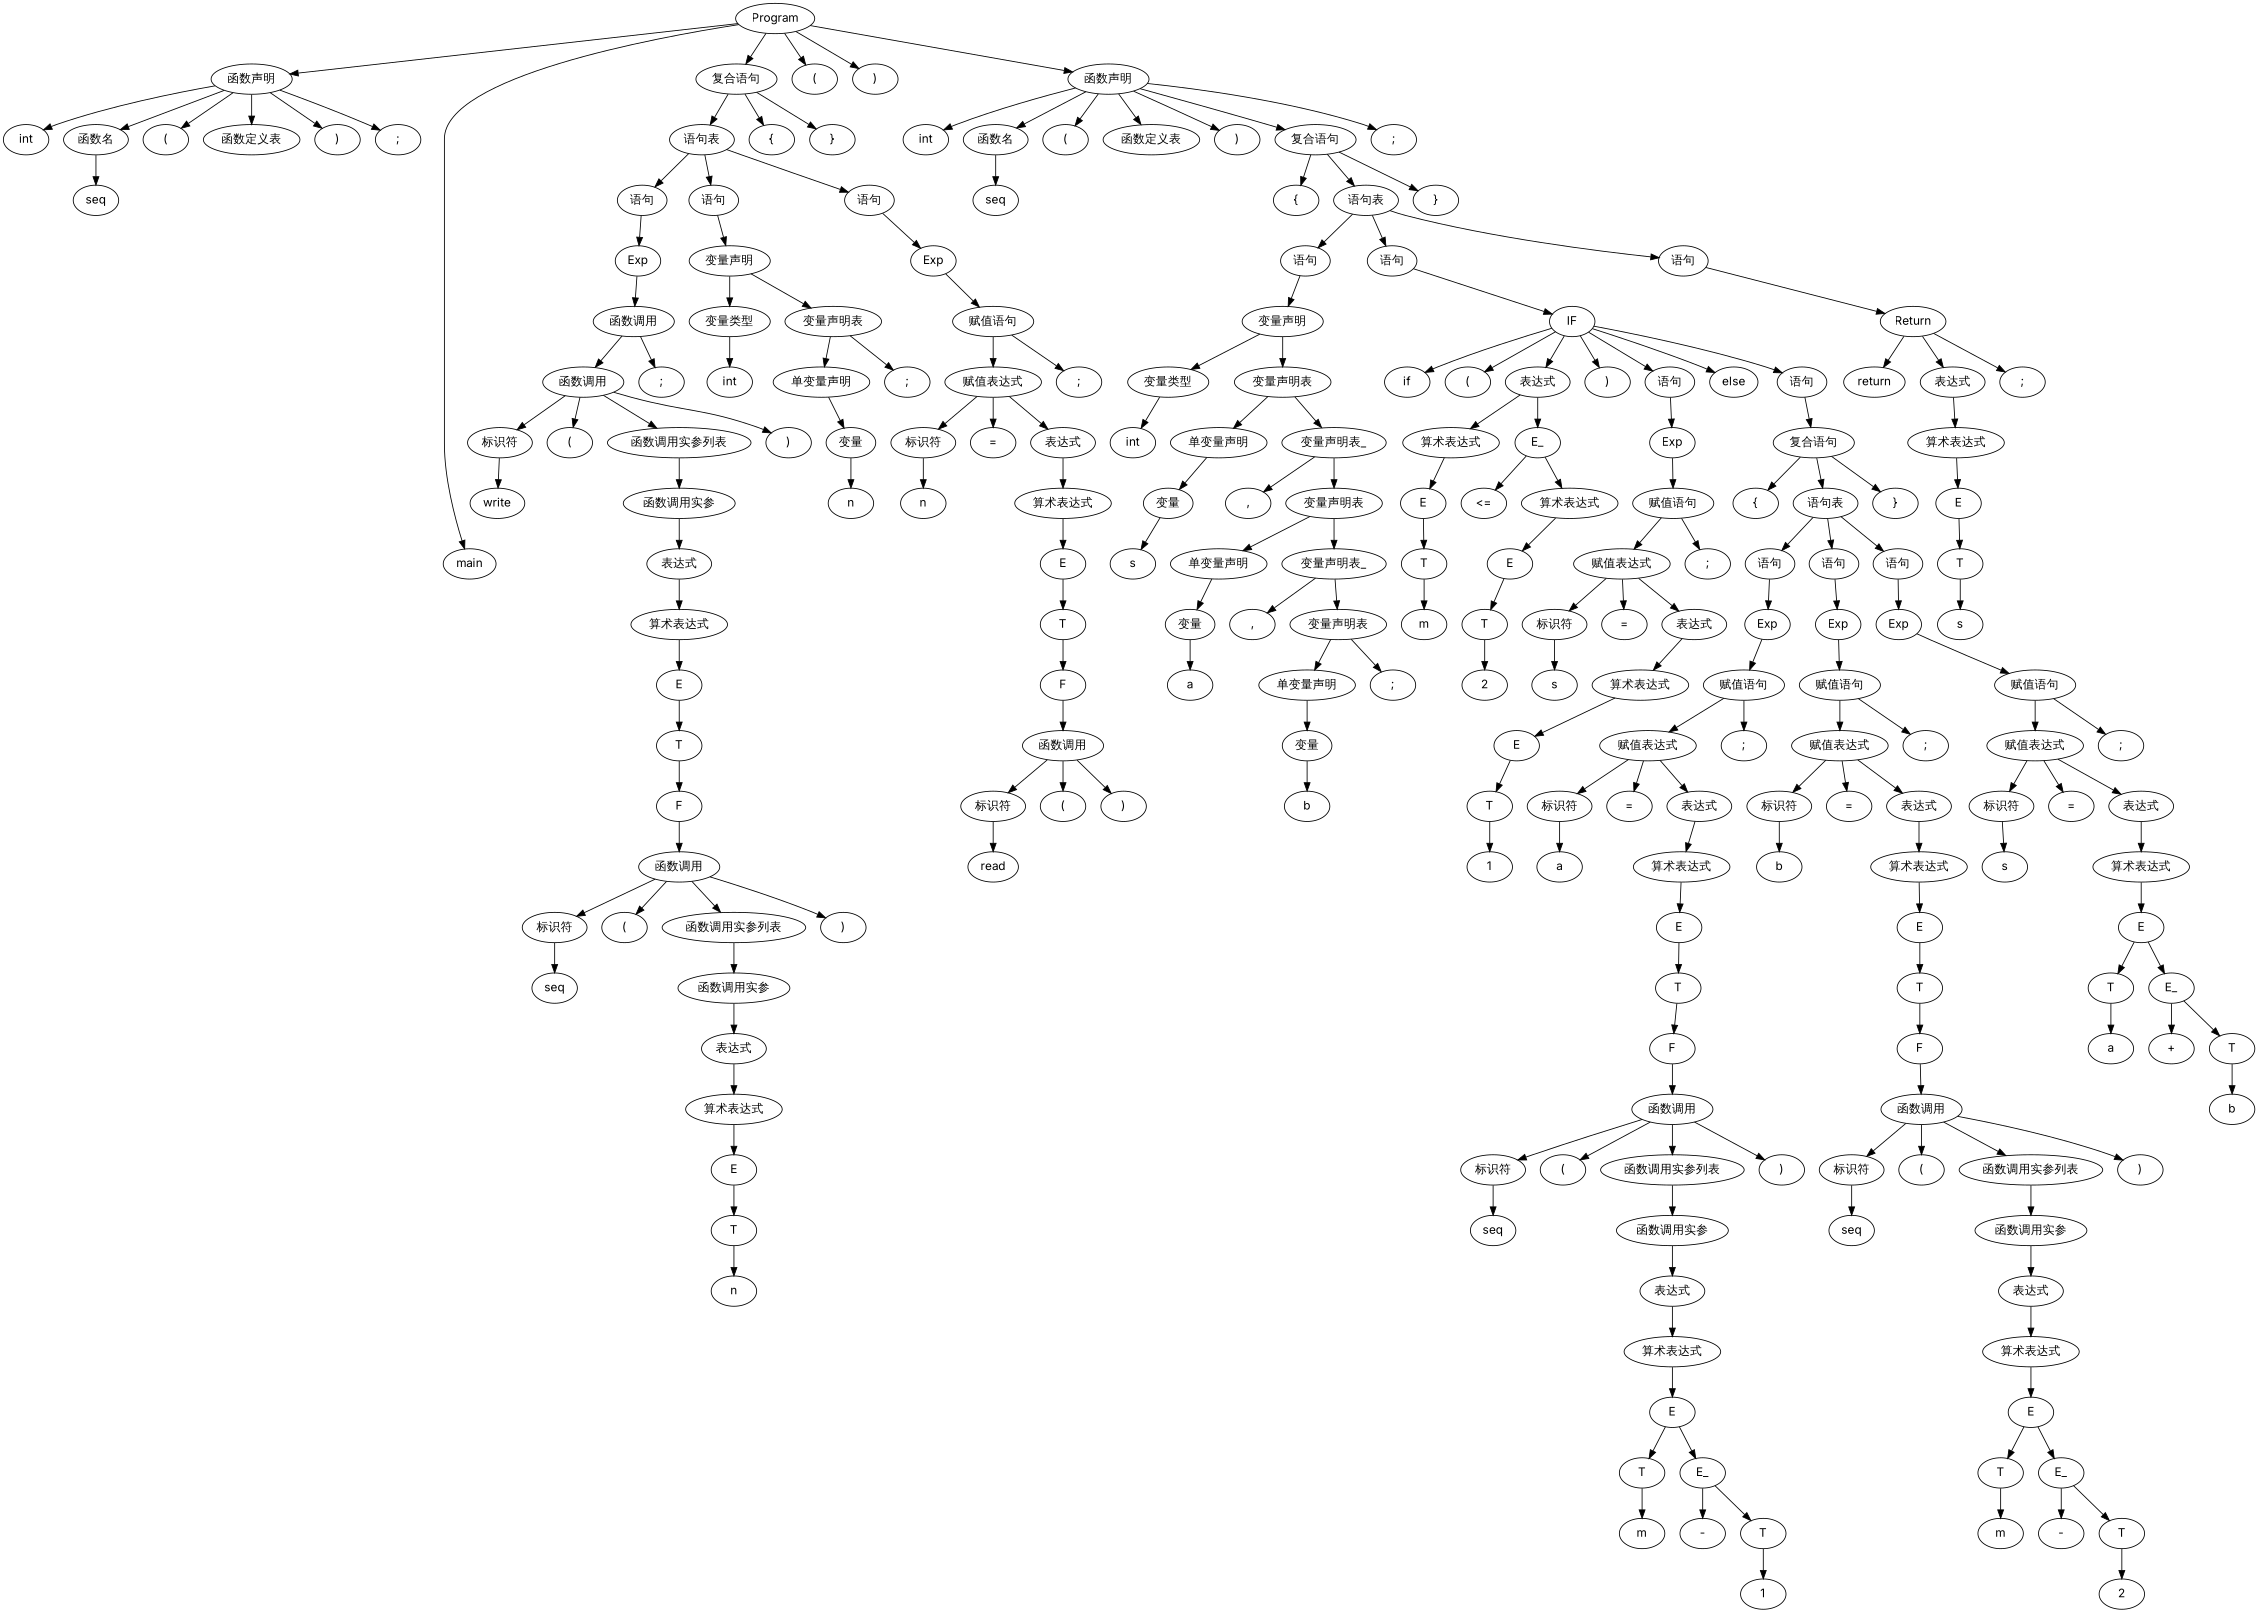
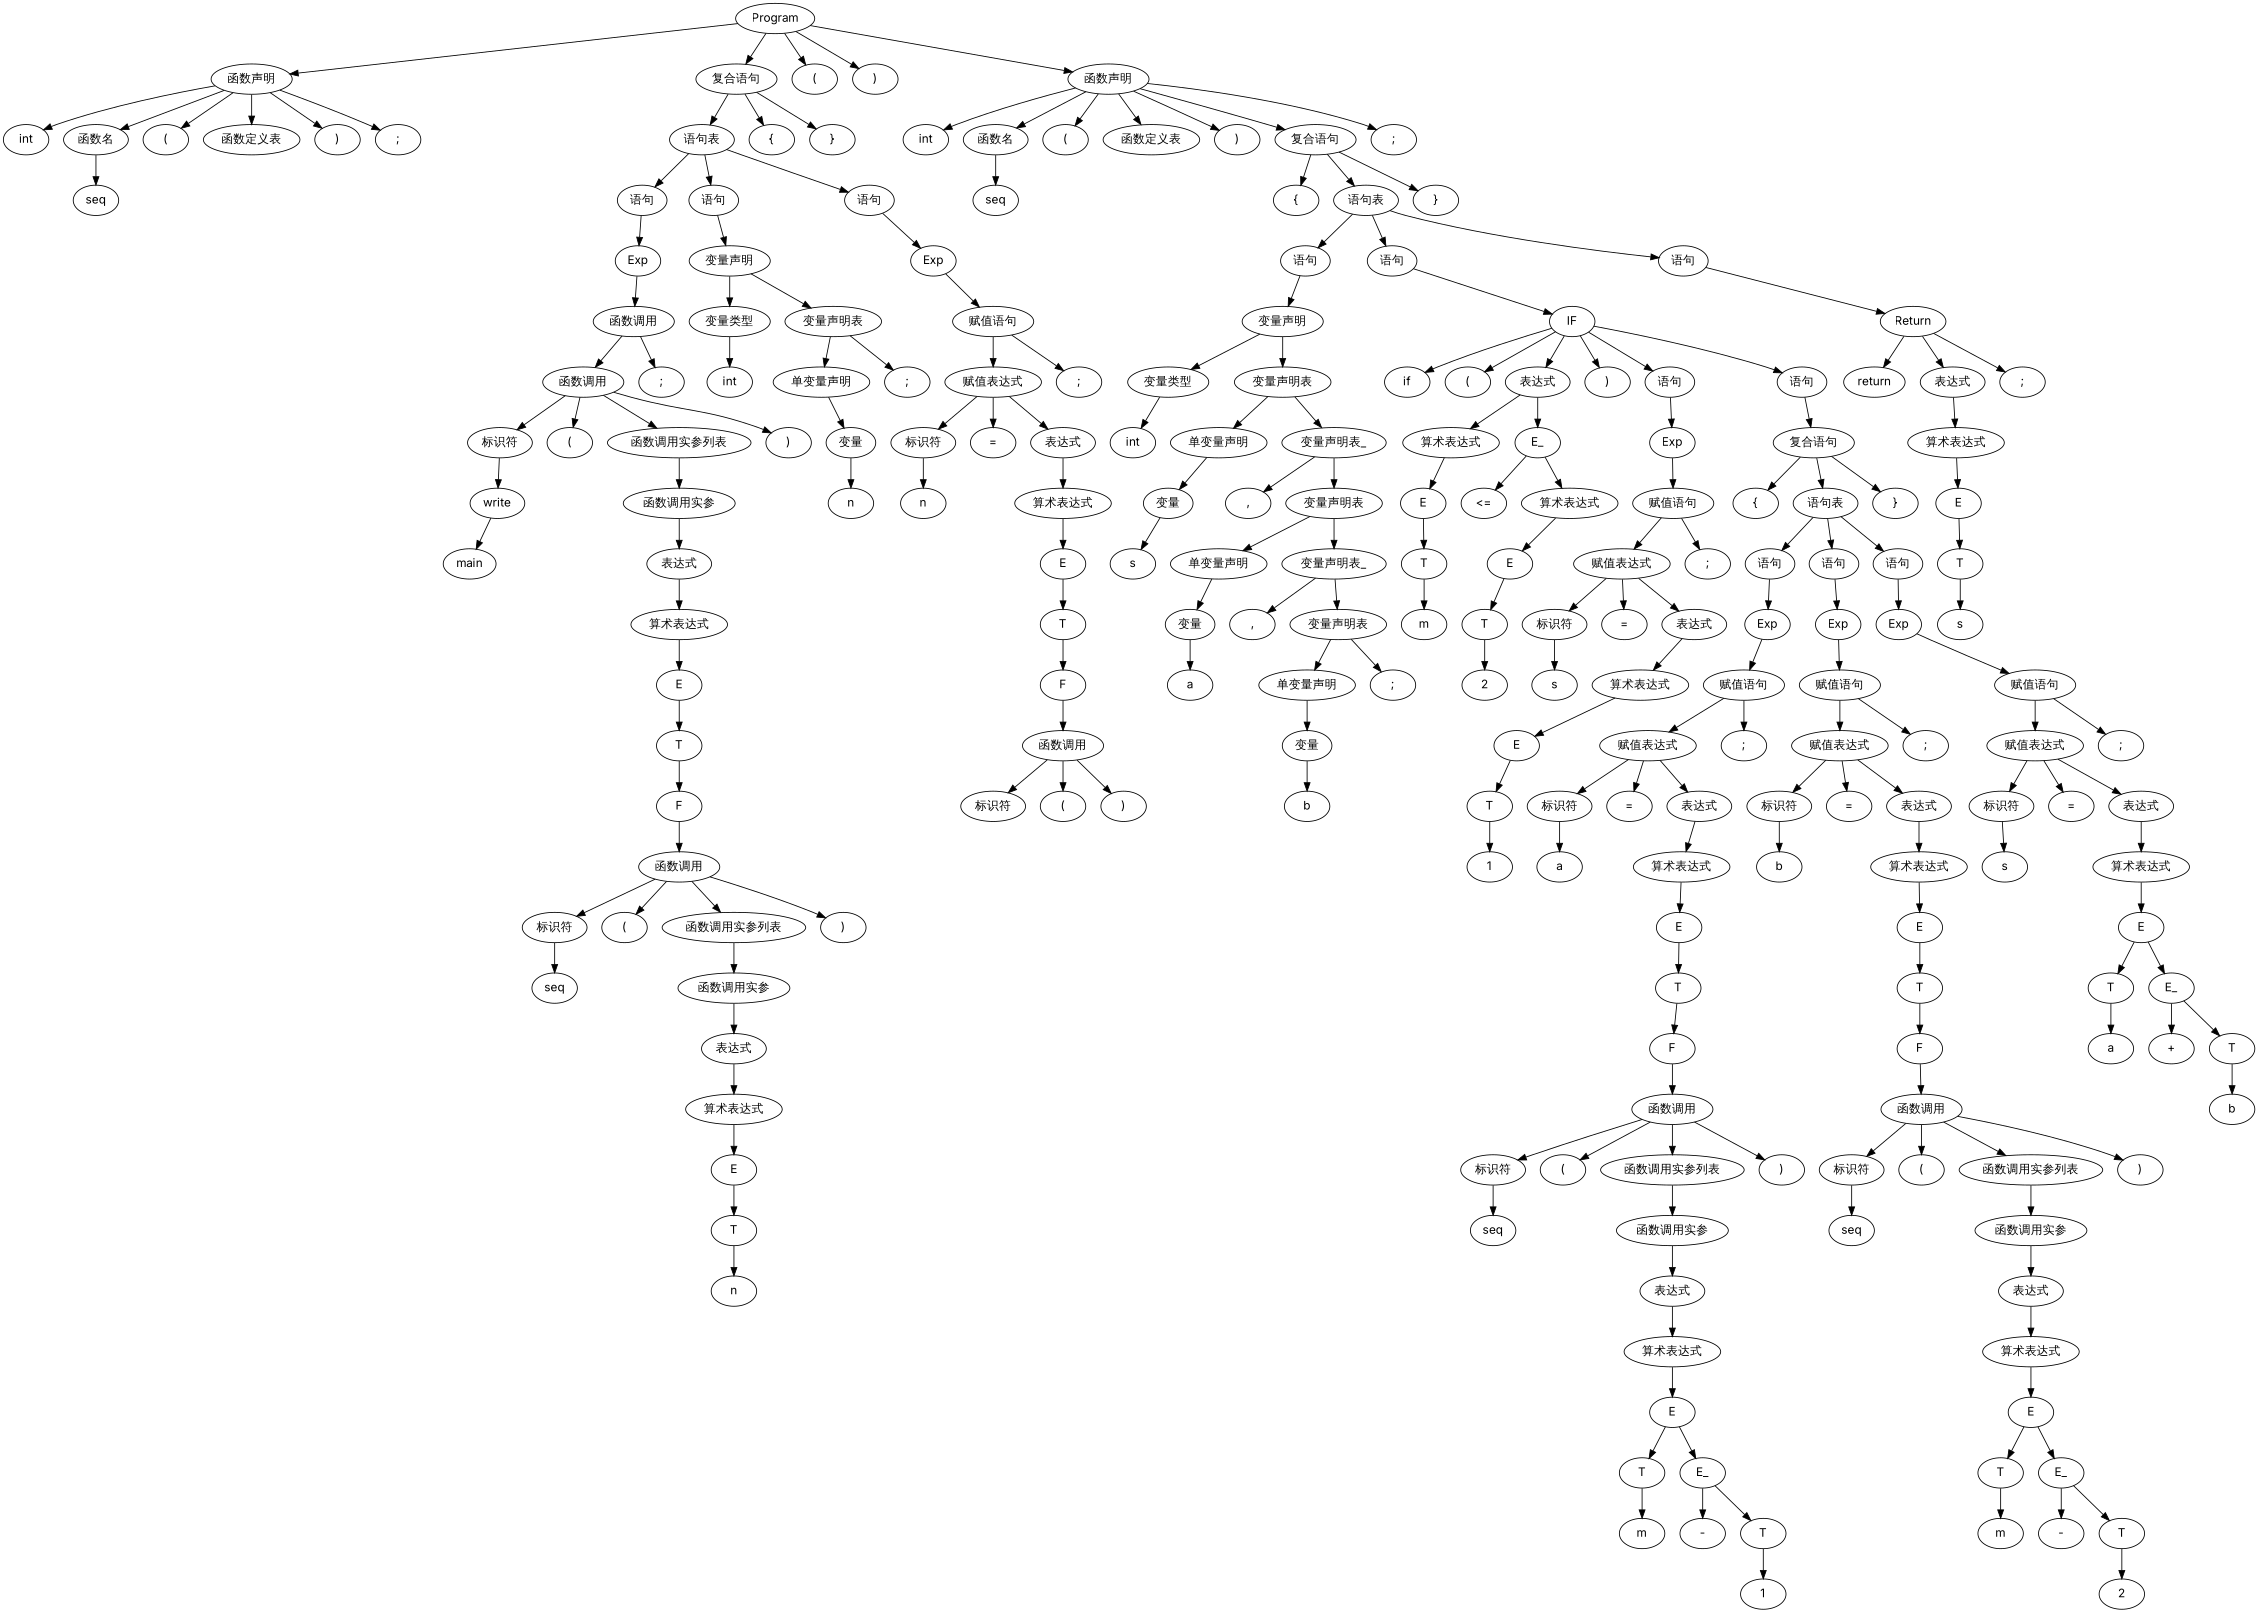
(444, 177) -> (485, 530)
(1734, 382) -> none
(993, 867) -> none
